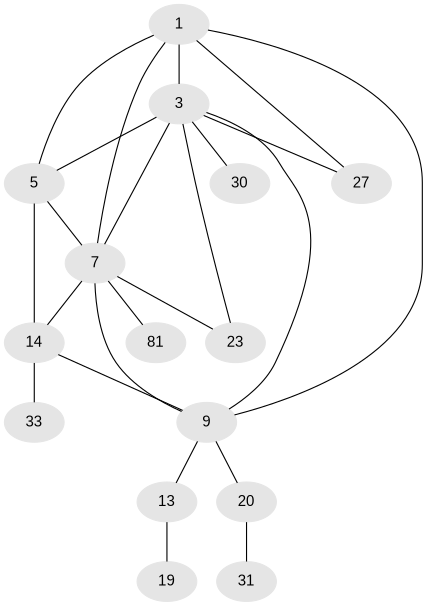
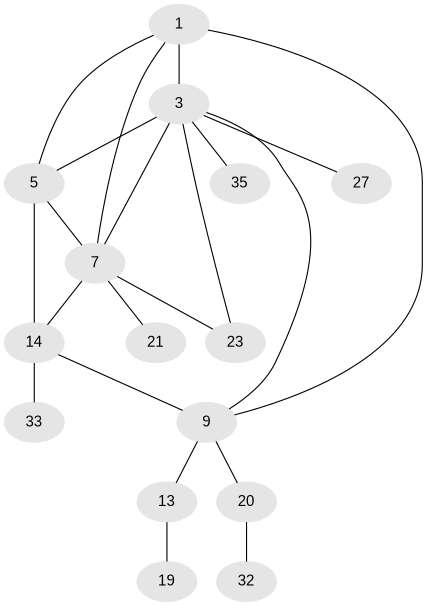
(270, 104) -> none
(240, 184) -> (240, 184)
(156, 343) -> (156, 343)
(116, 362) -> none
(247, 582) -> (247, 582)
